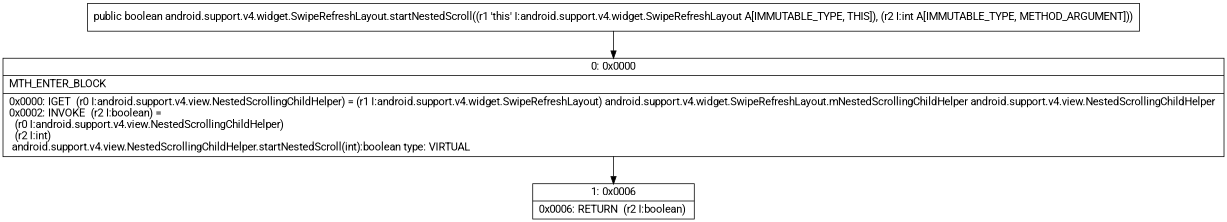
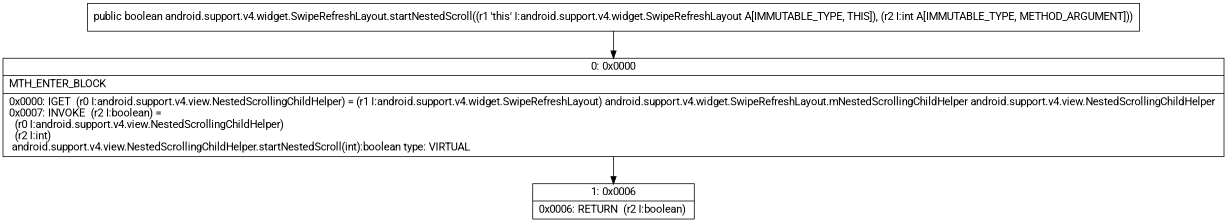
(87, 113) -> (87, 113)
